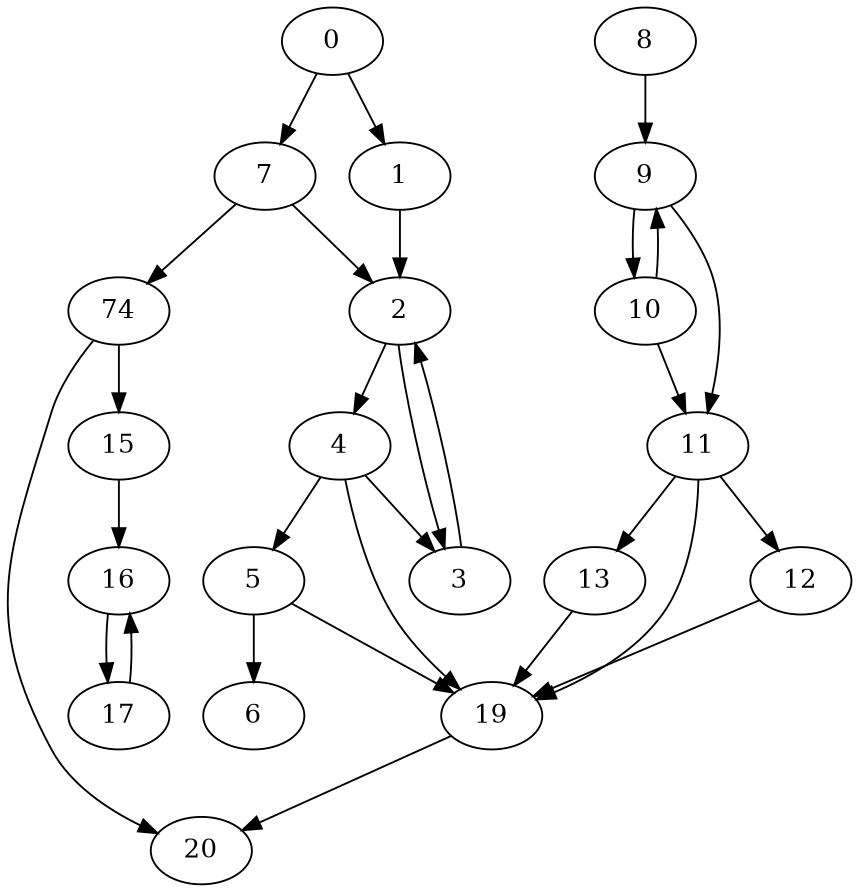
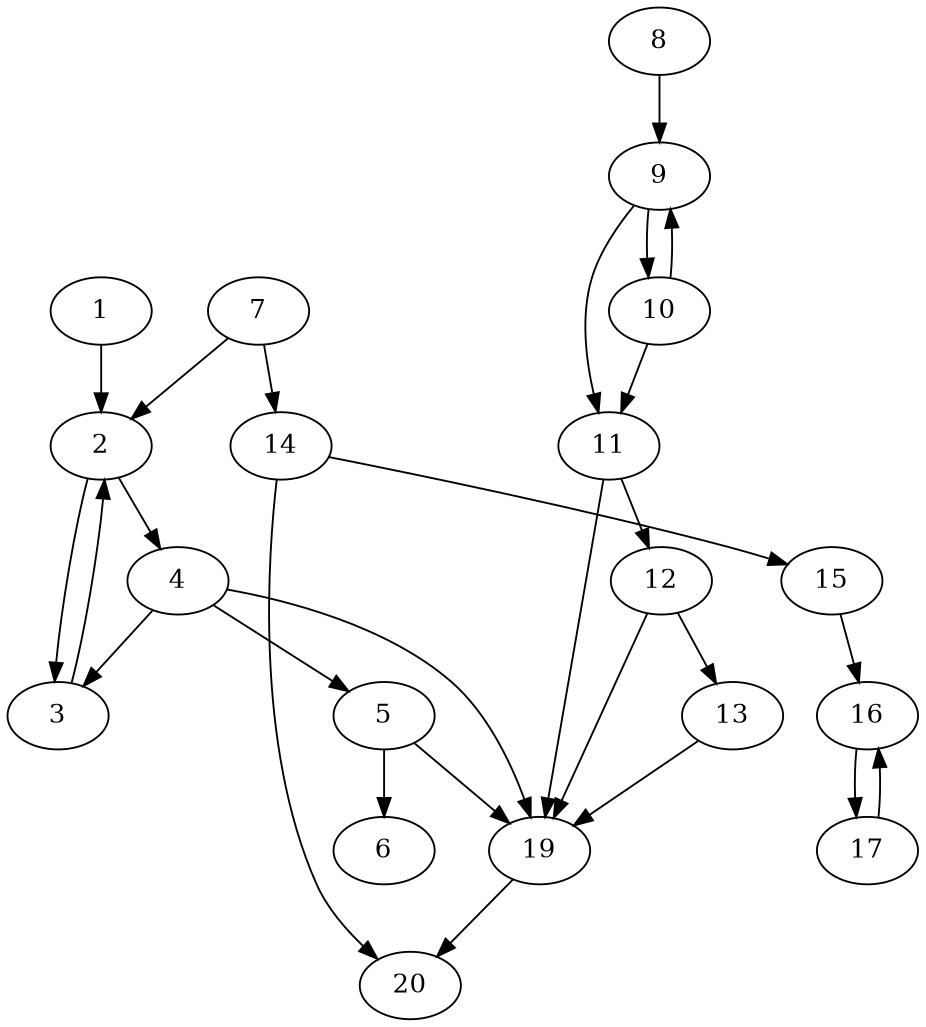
(332, 41) -> none
(119, 311) -> (281, 446)
(652, 506) -> (692, 640)
